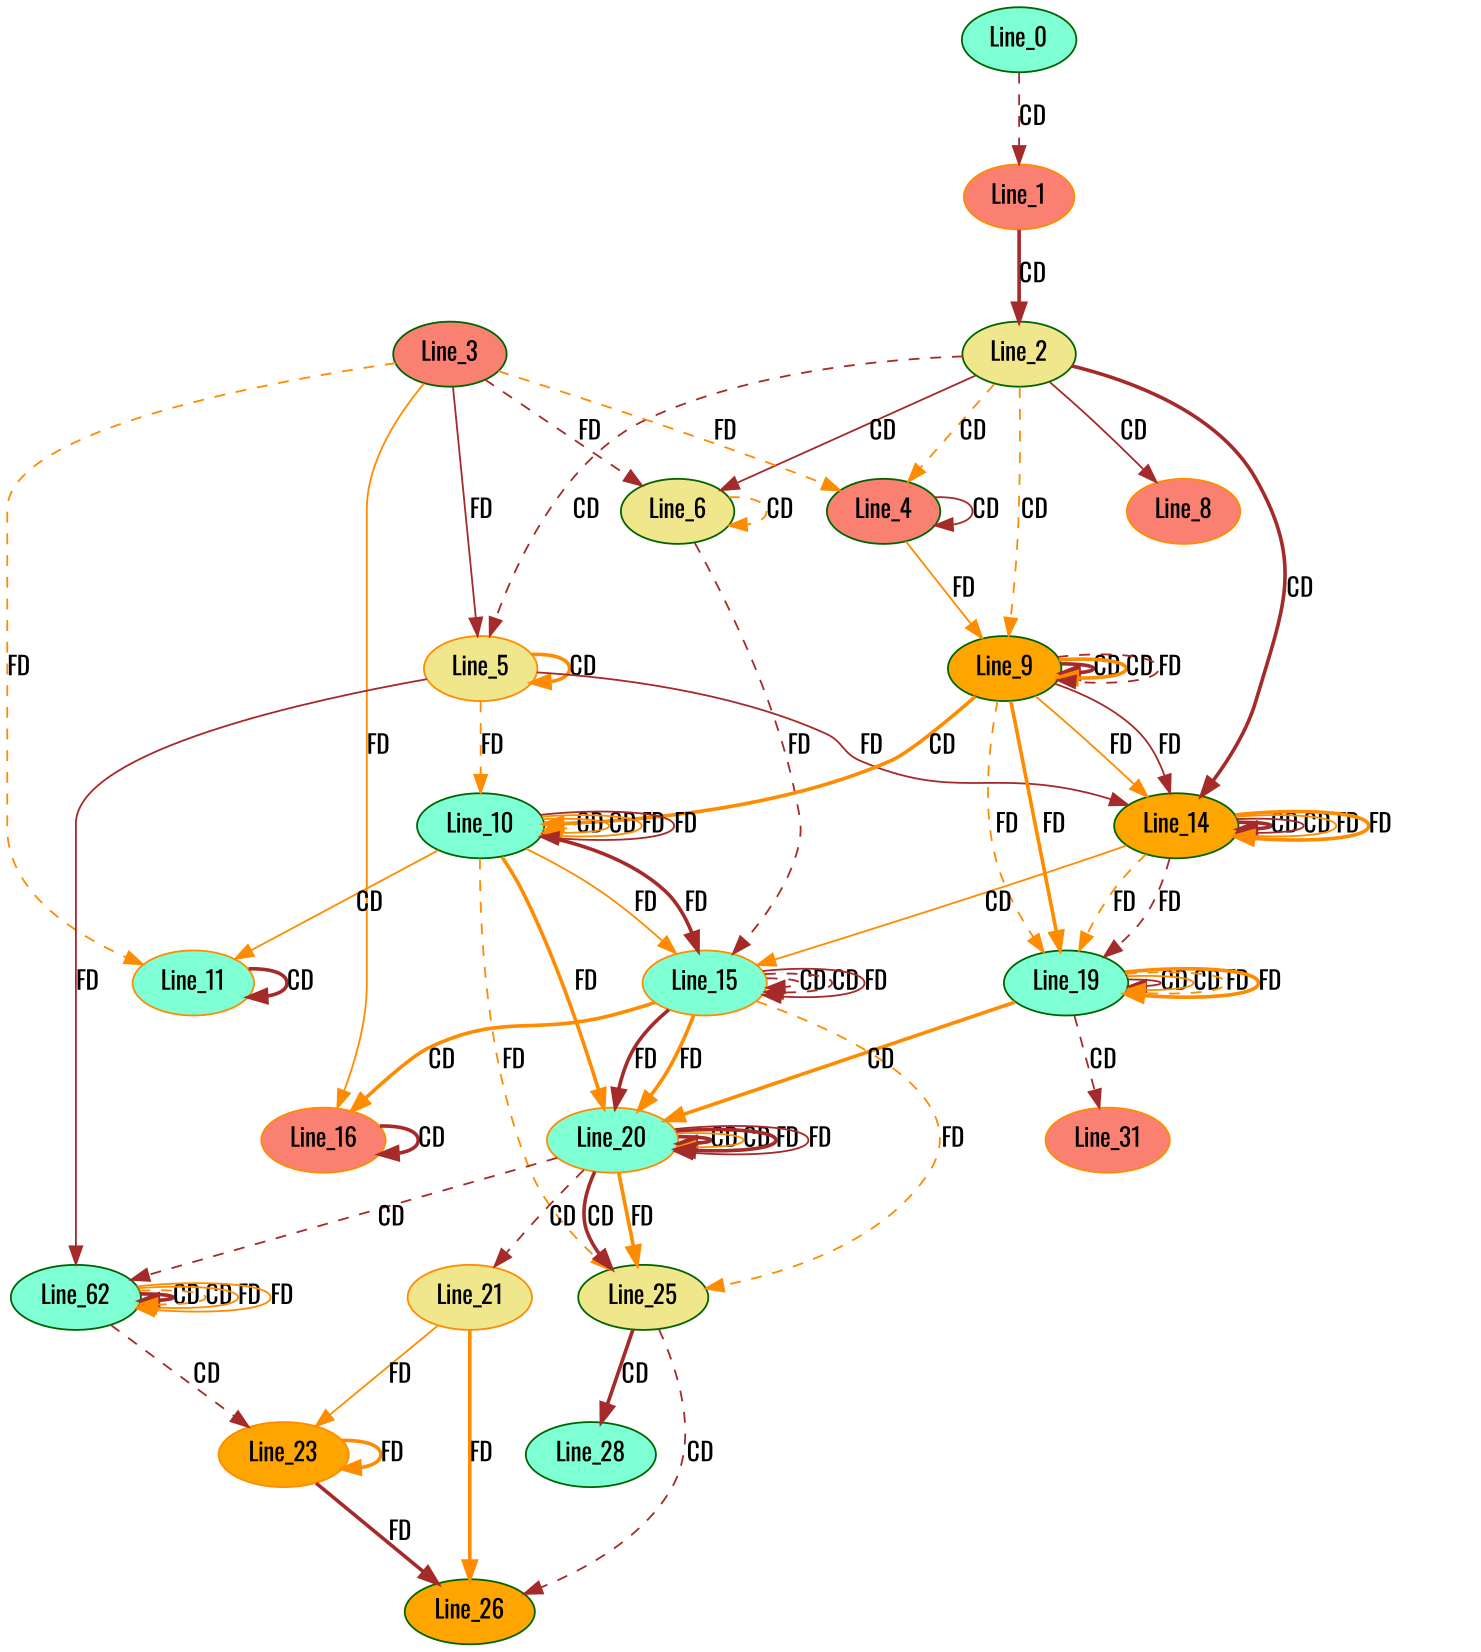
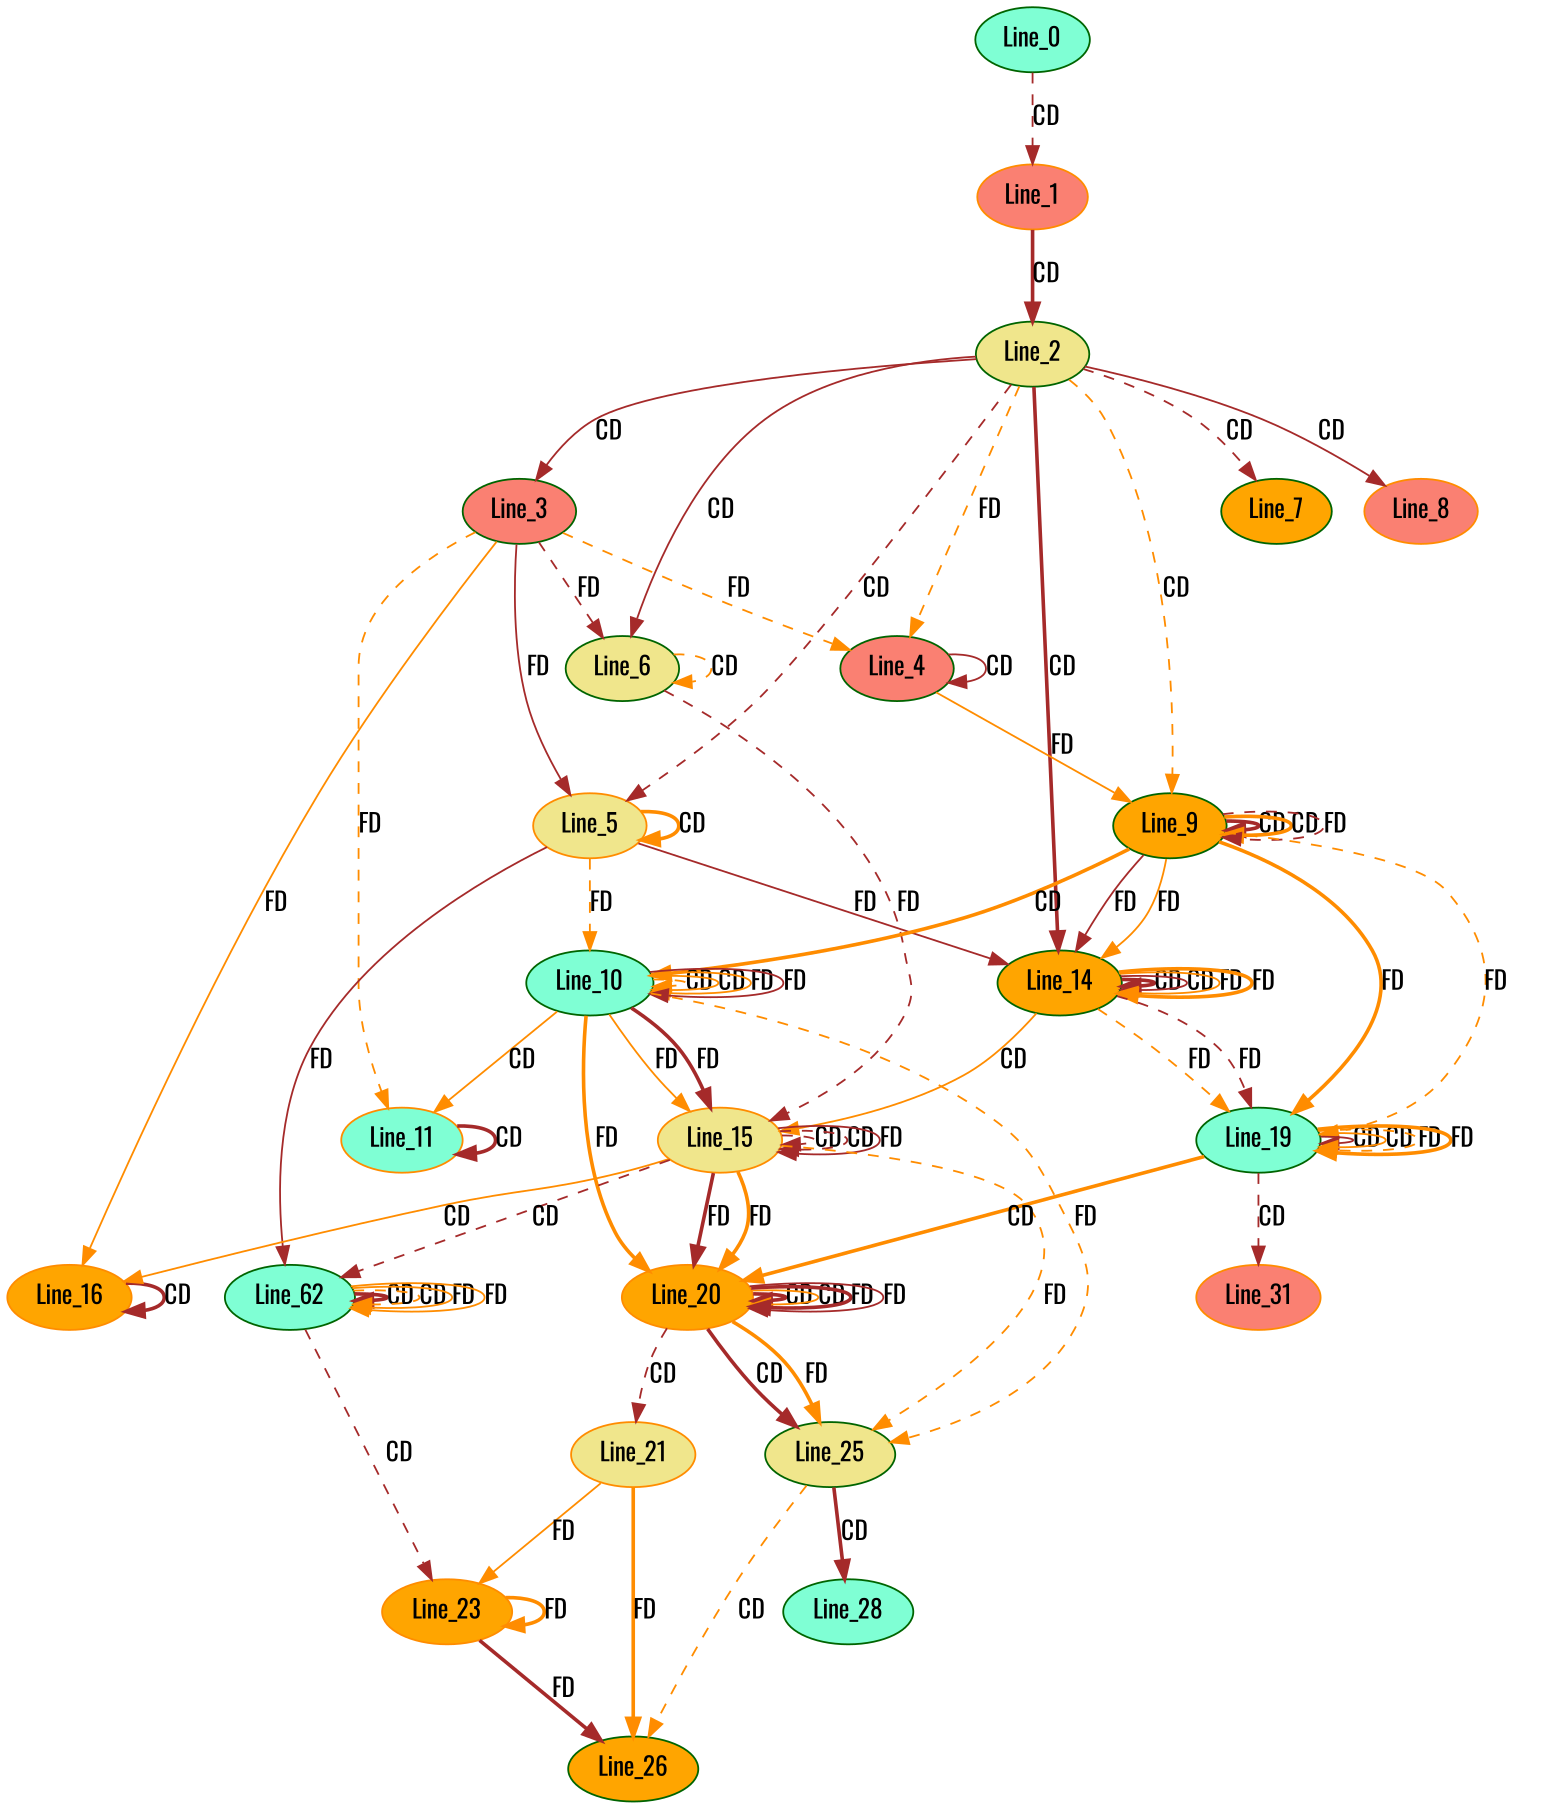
none -> (750, 381)
(974, 433) -> (990, 511)
none -> (1277, 511)
(705, 983) -> (720, 1140)
(509, 1027) -> (404, 1214)
(323, 1140) -> (69, 1297)
(613, 1140) -> (687, 1297)
(353, 1216) -> (514, 1216)
(671, 1489) -> (726, 1599)
